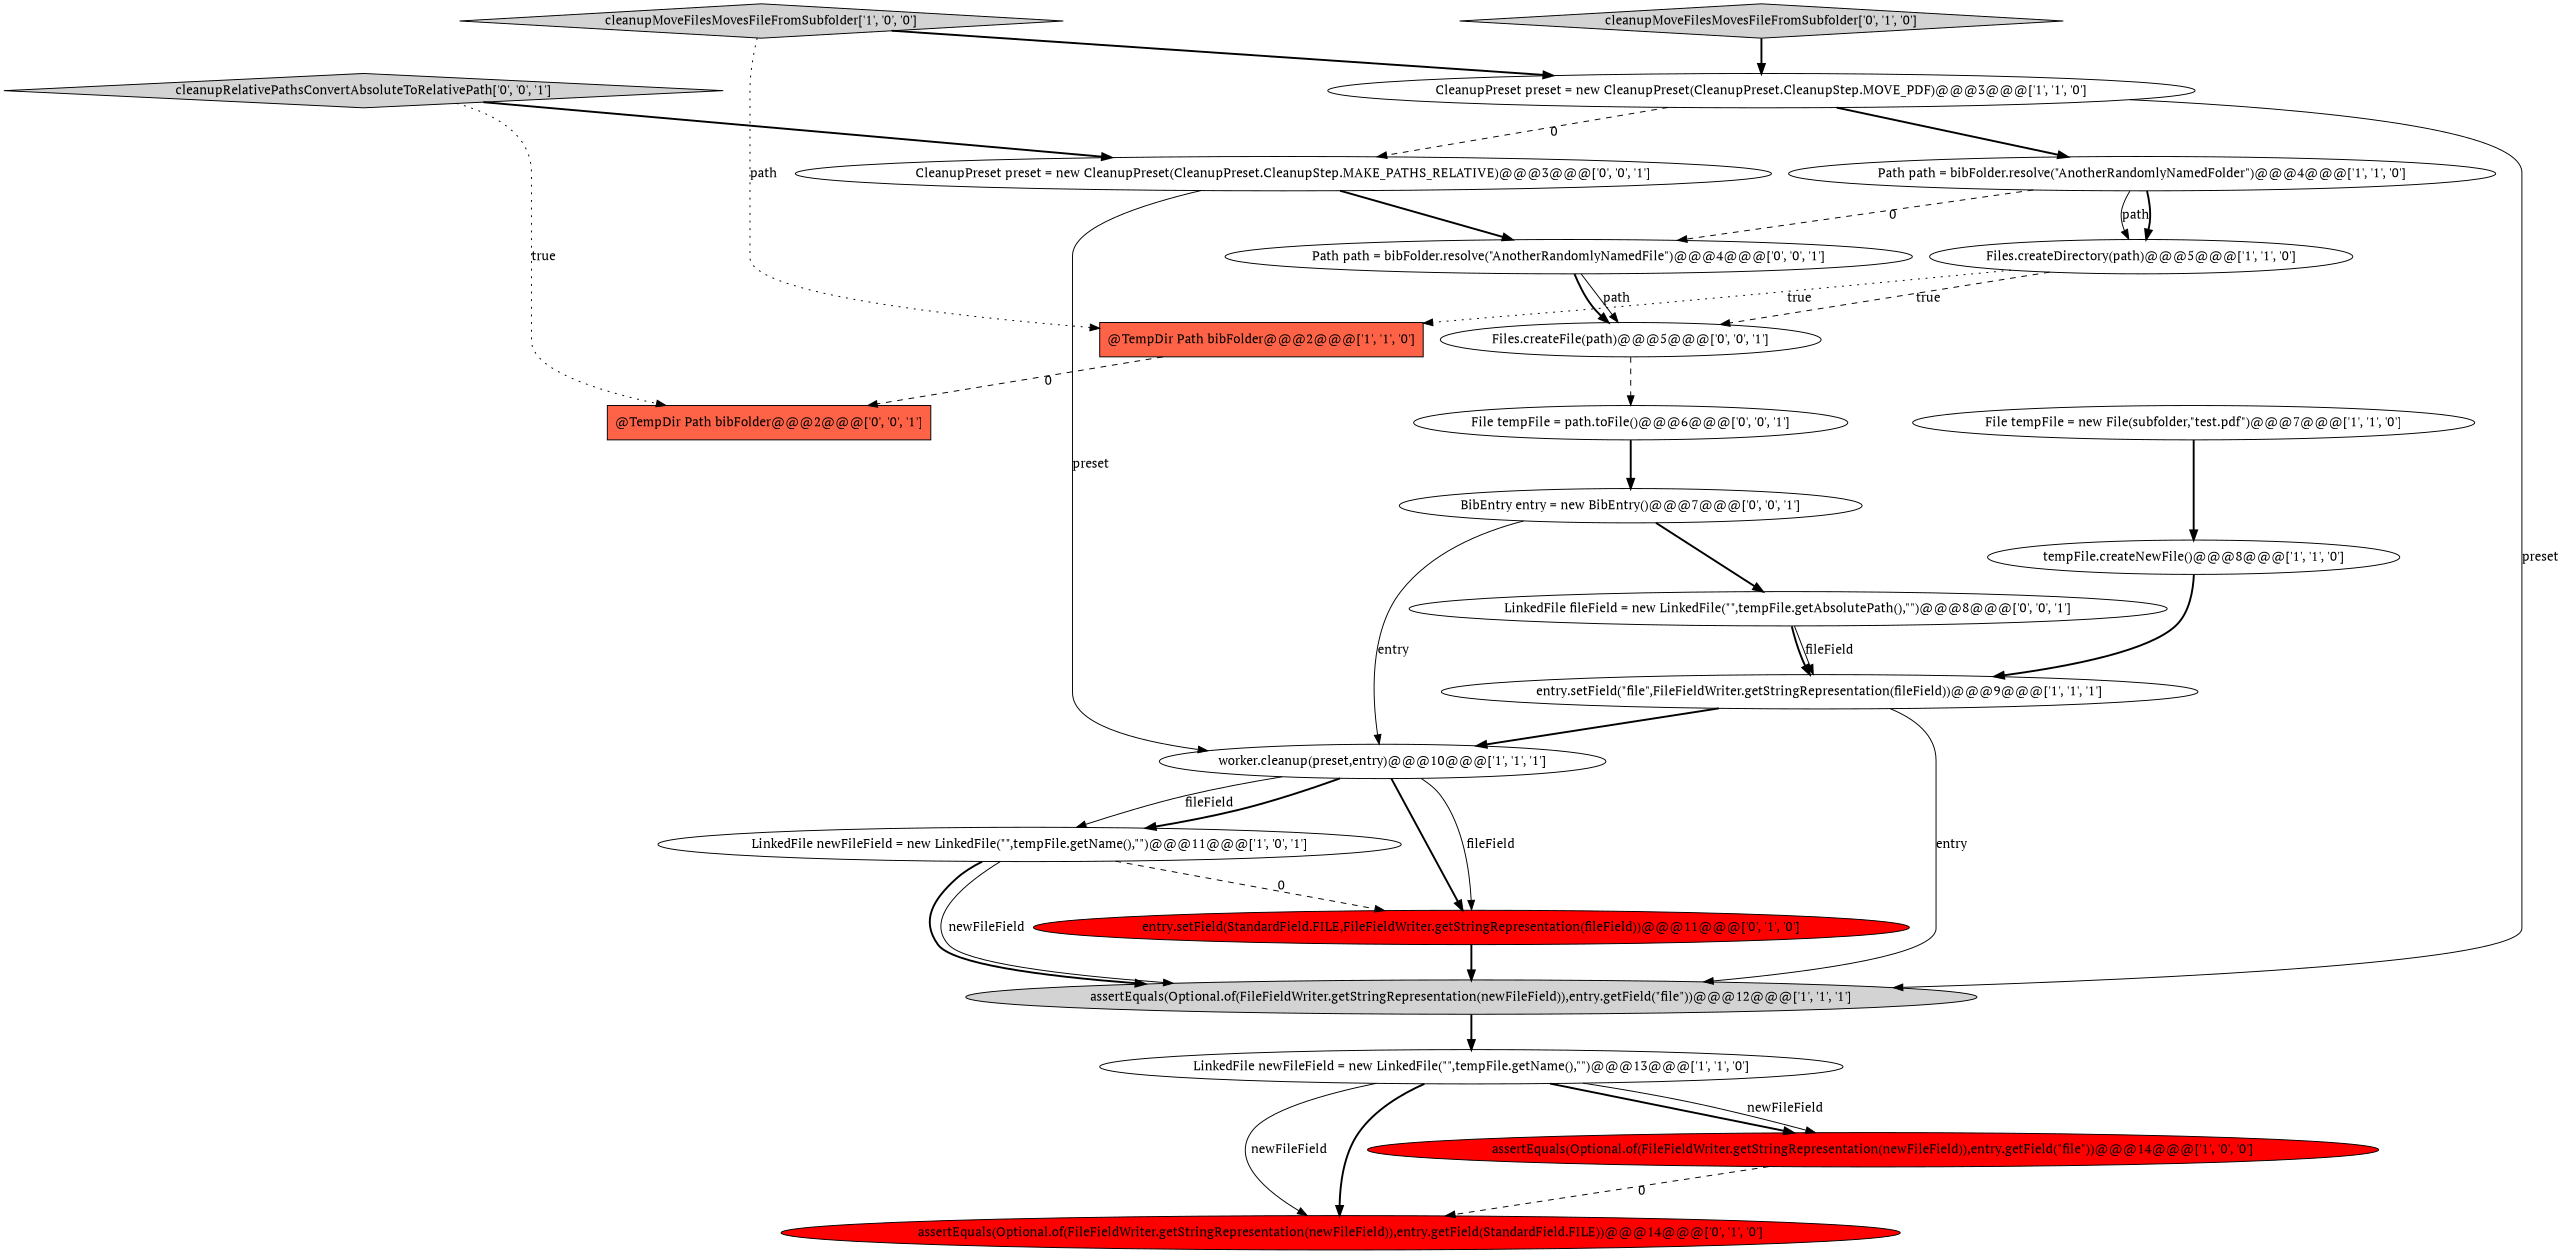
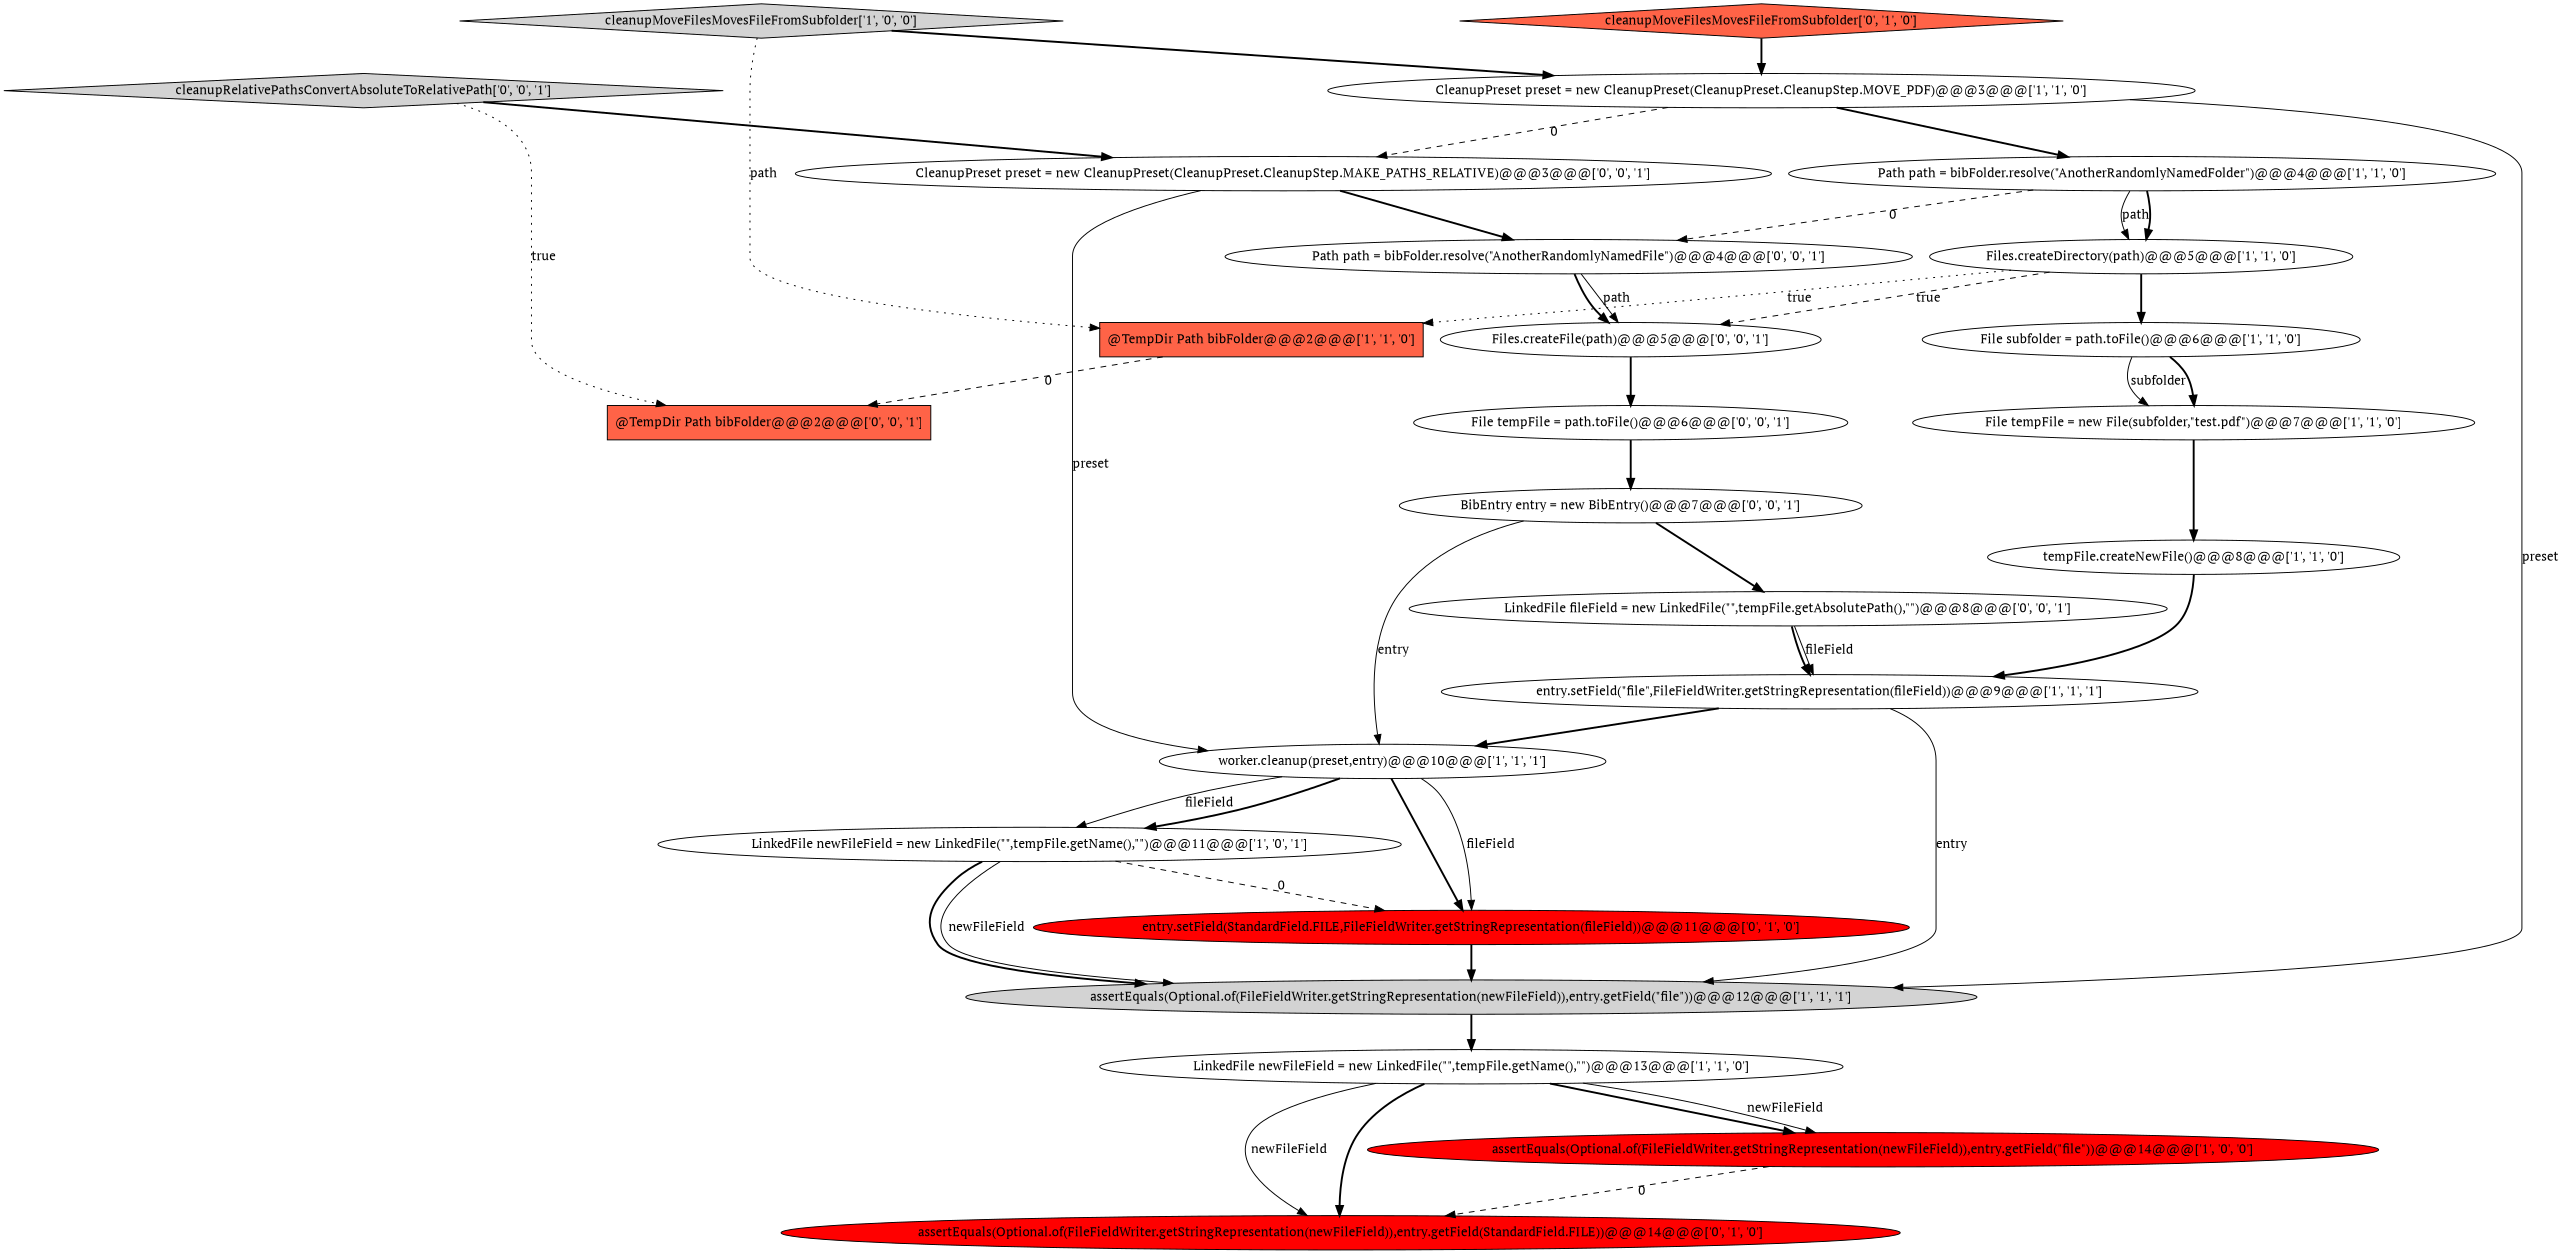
(1761, 21) -> (1761, 21)
none -> (2141, 340)
(1631, 376) -> (1631, 376)
